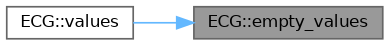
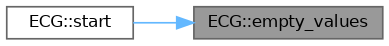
(70, 23) -> (70, 23)
